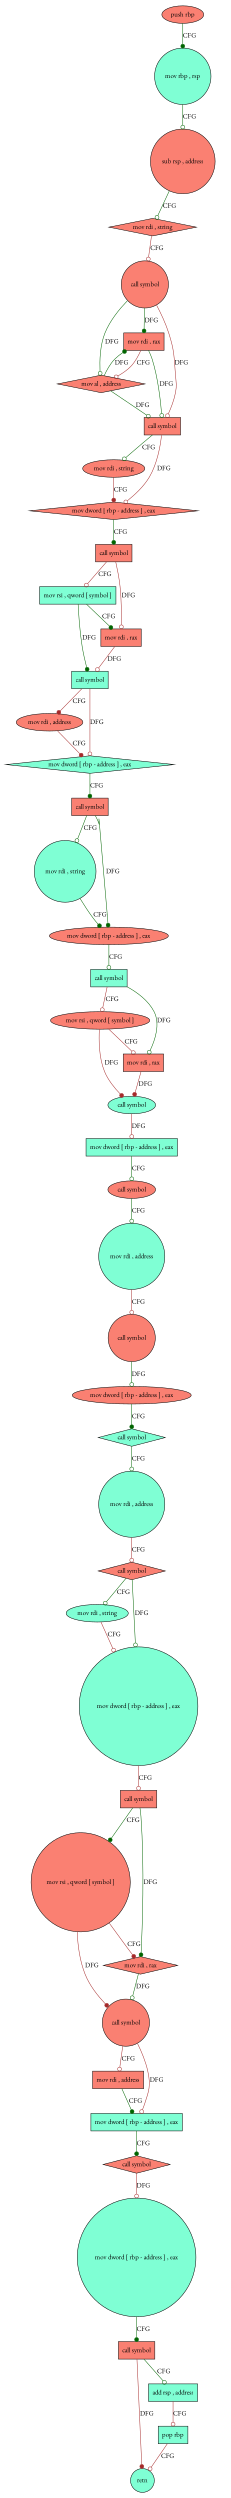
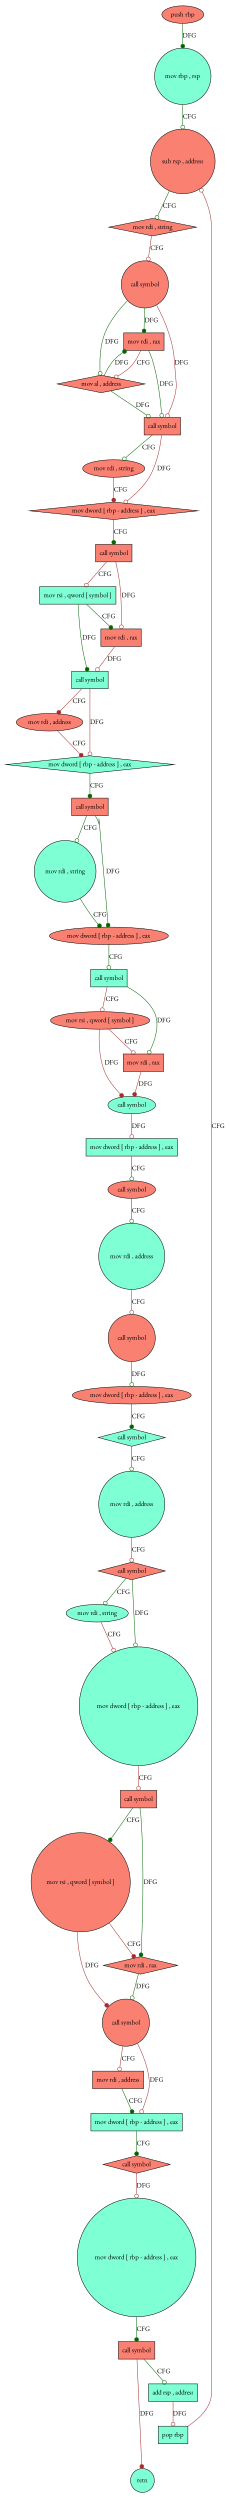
(190, 36) -> (190, 36)
(180, 2414) -> (180, 2414)
(159, 2455) -> (211, 1313)
